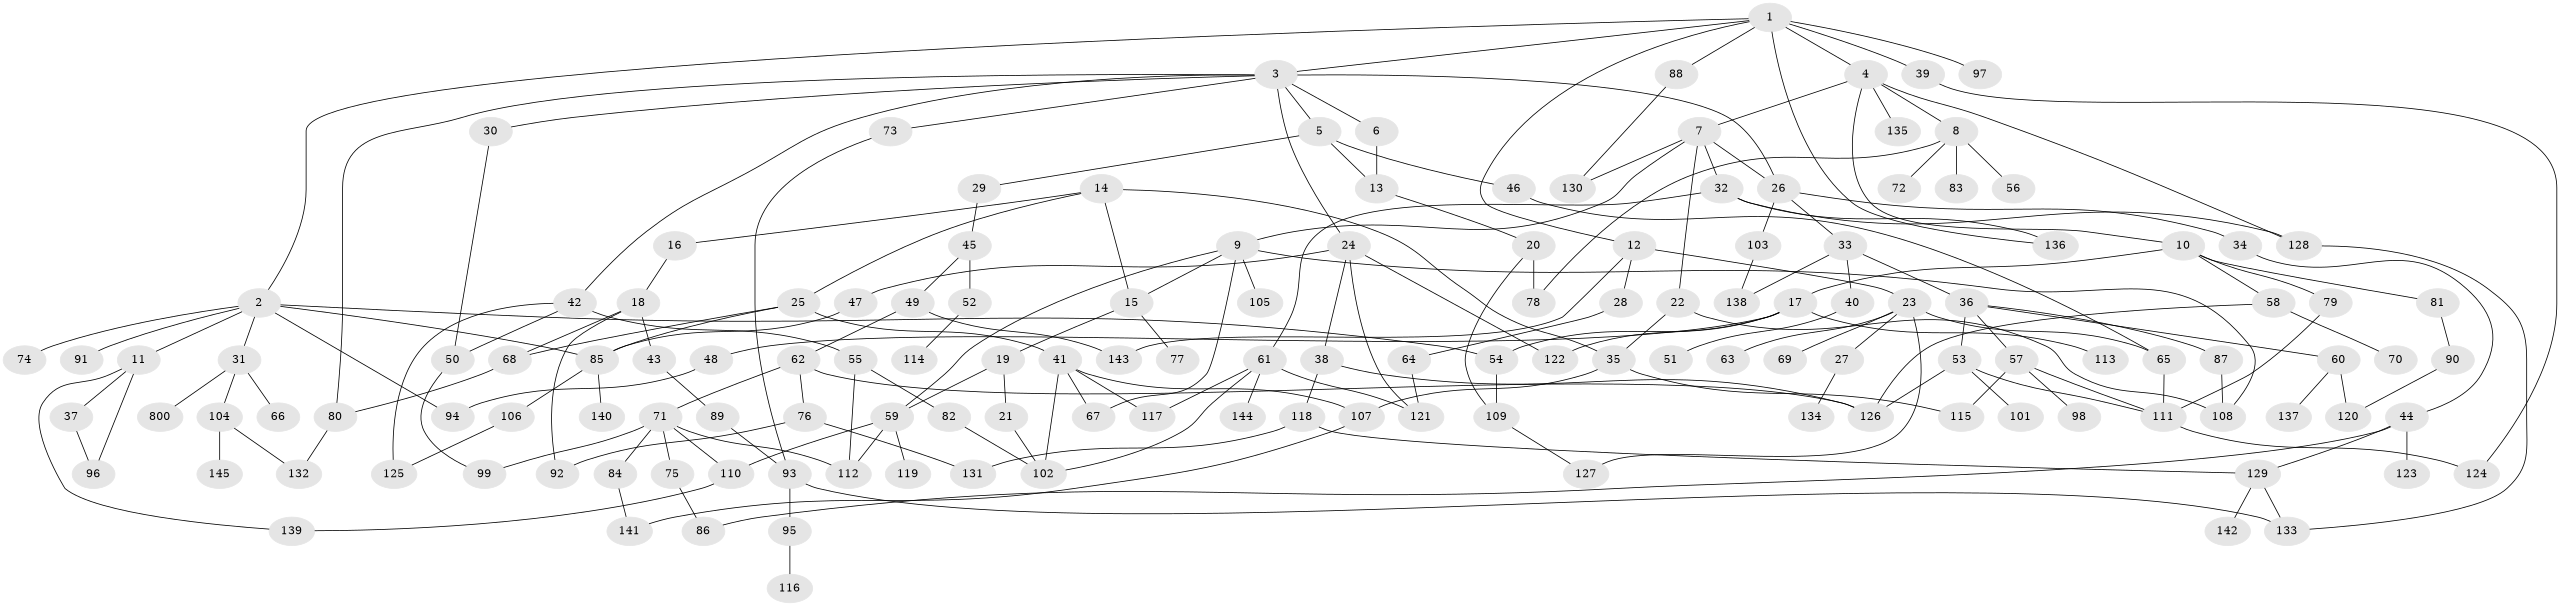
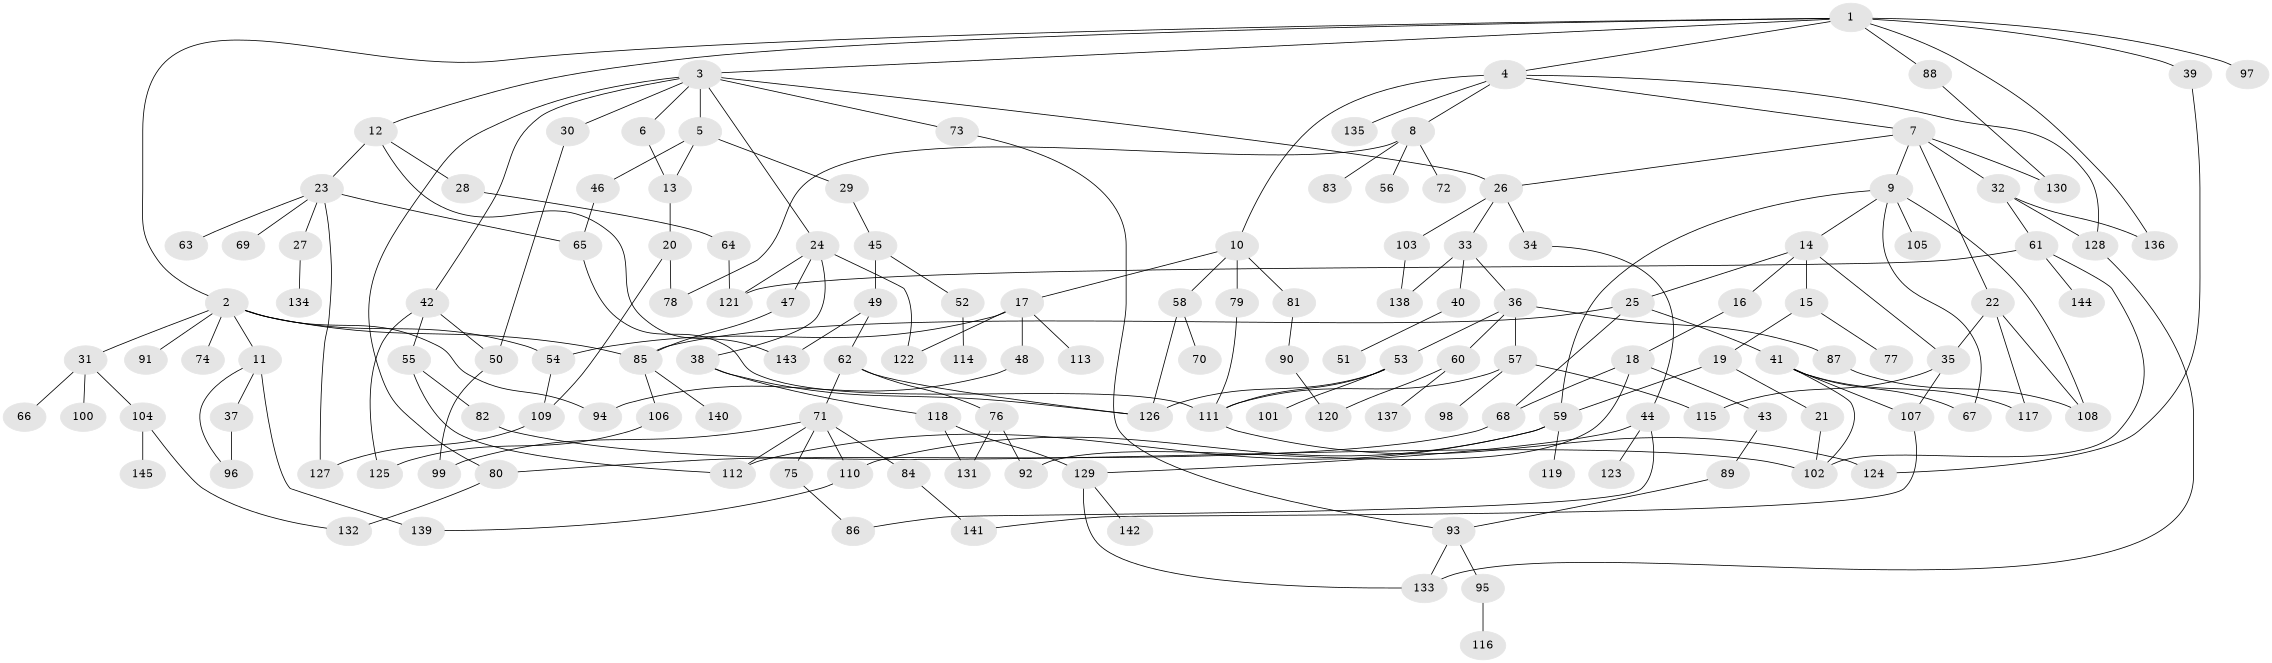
(1185, 274) -> (1849, 217)
(1219, 384) -> (2011, 360)
(160, 417) -> (83, 417)
